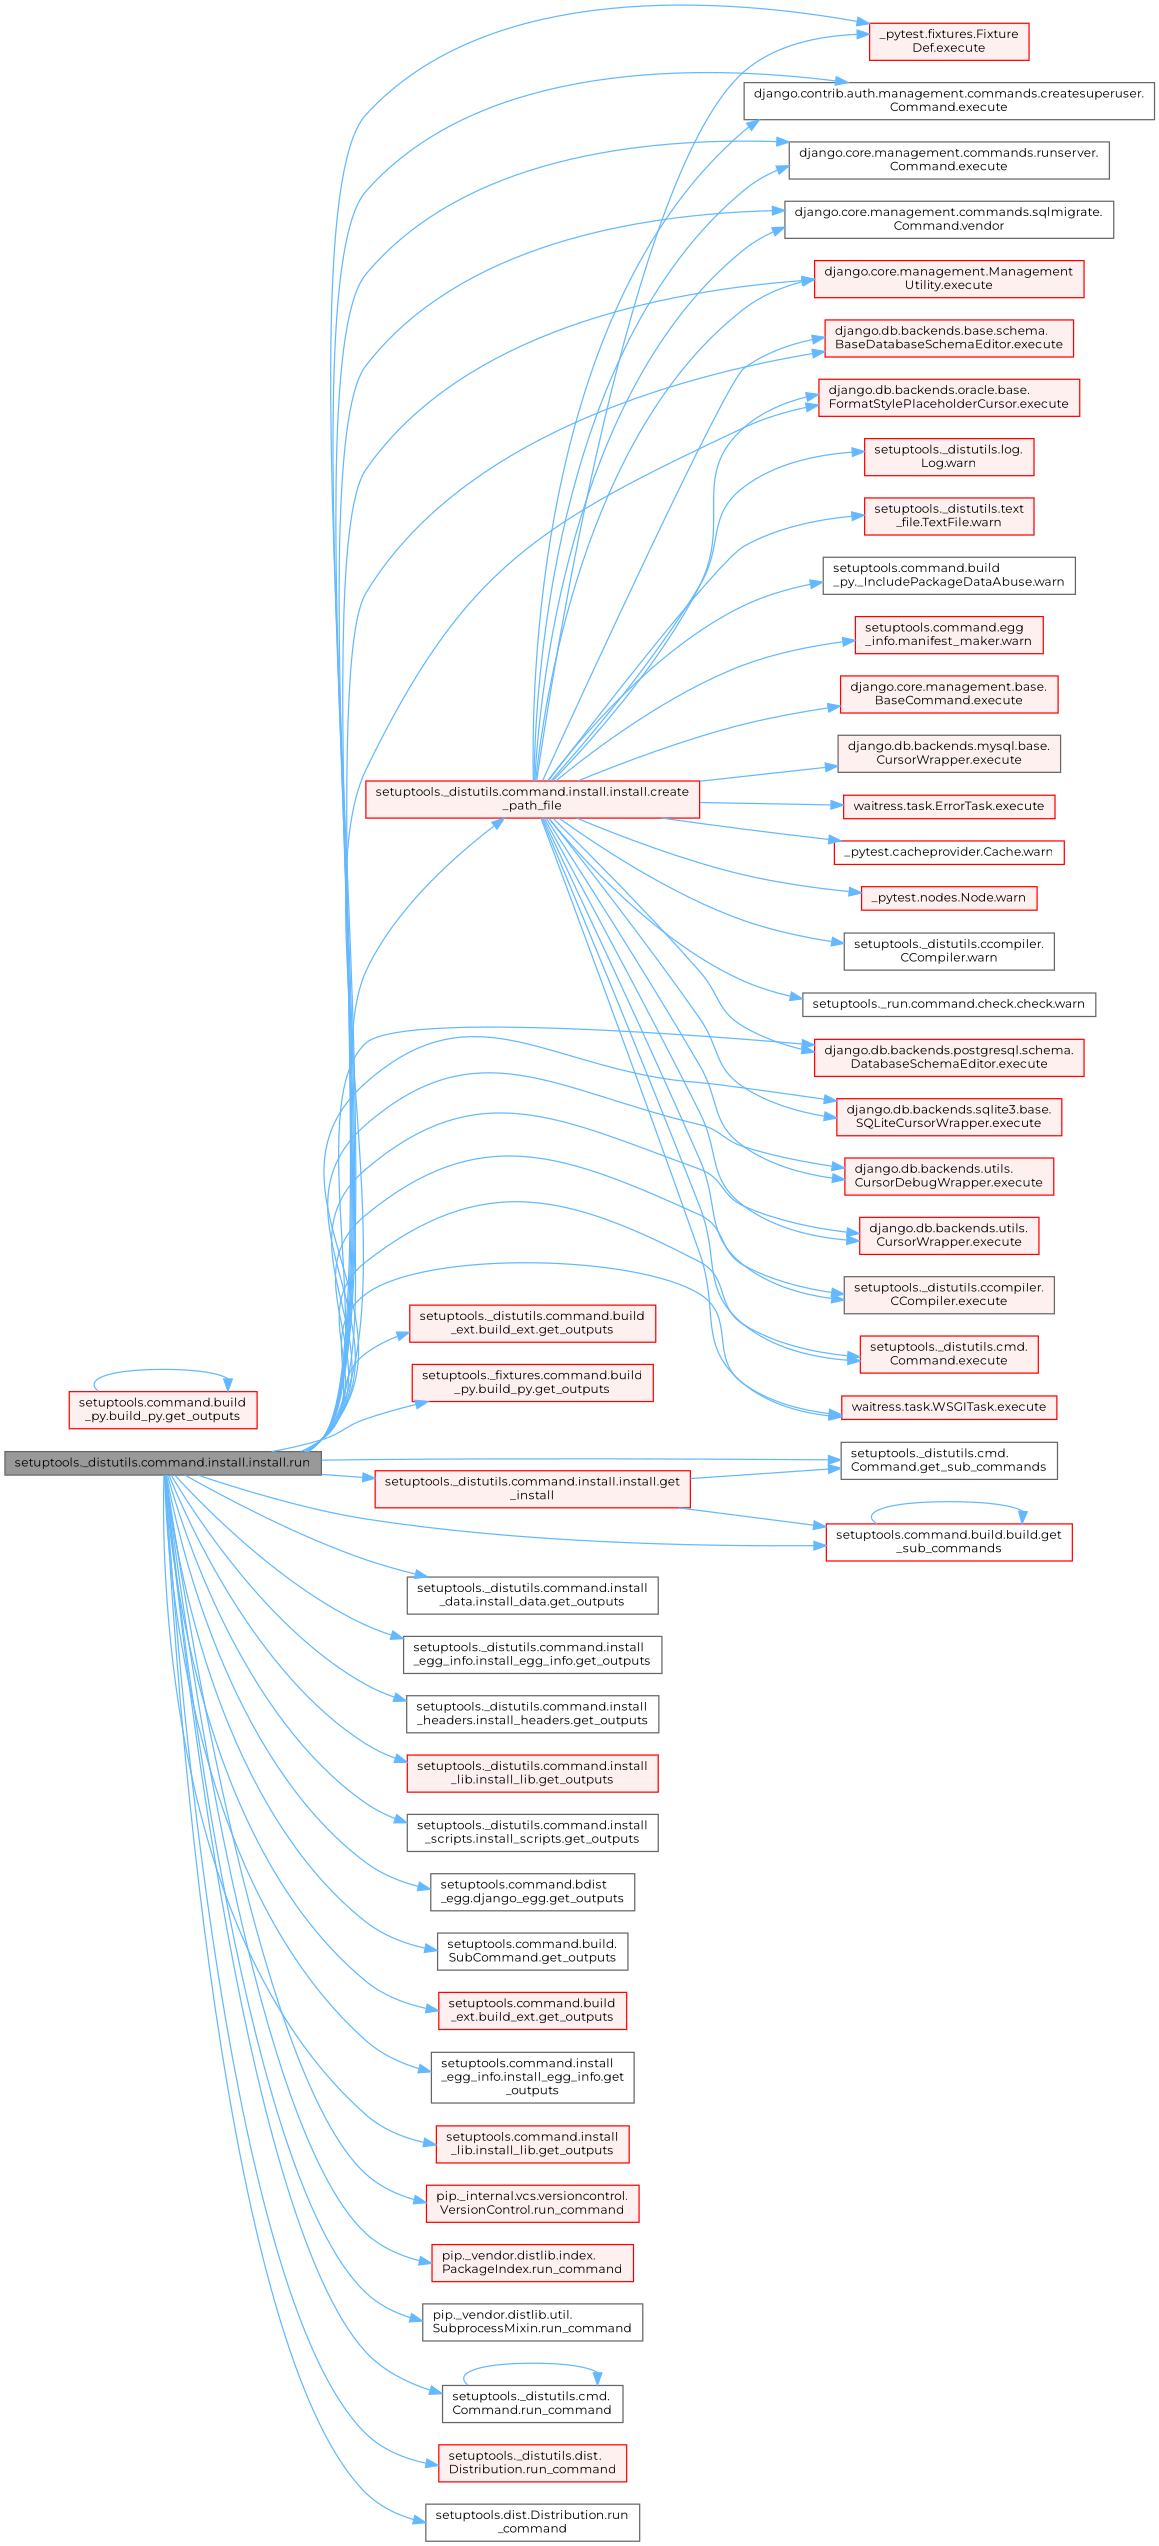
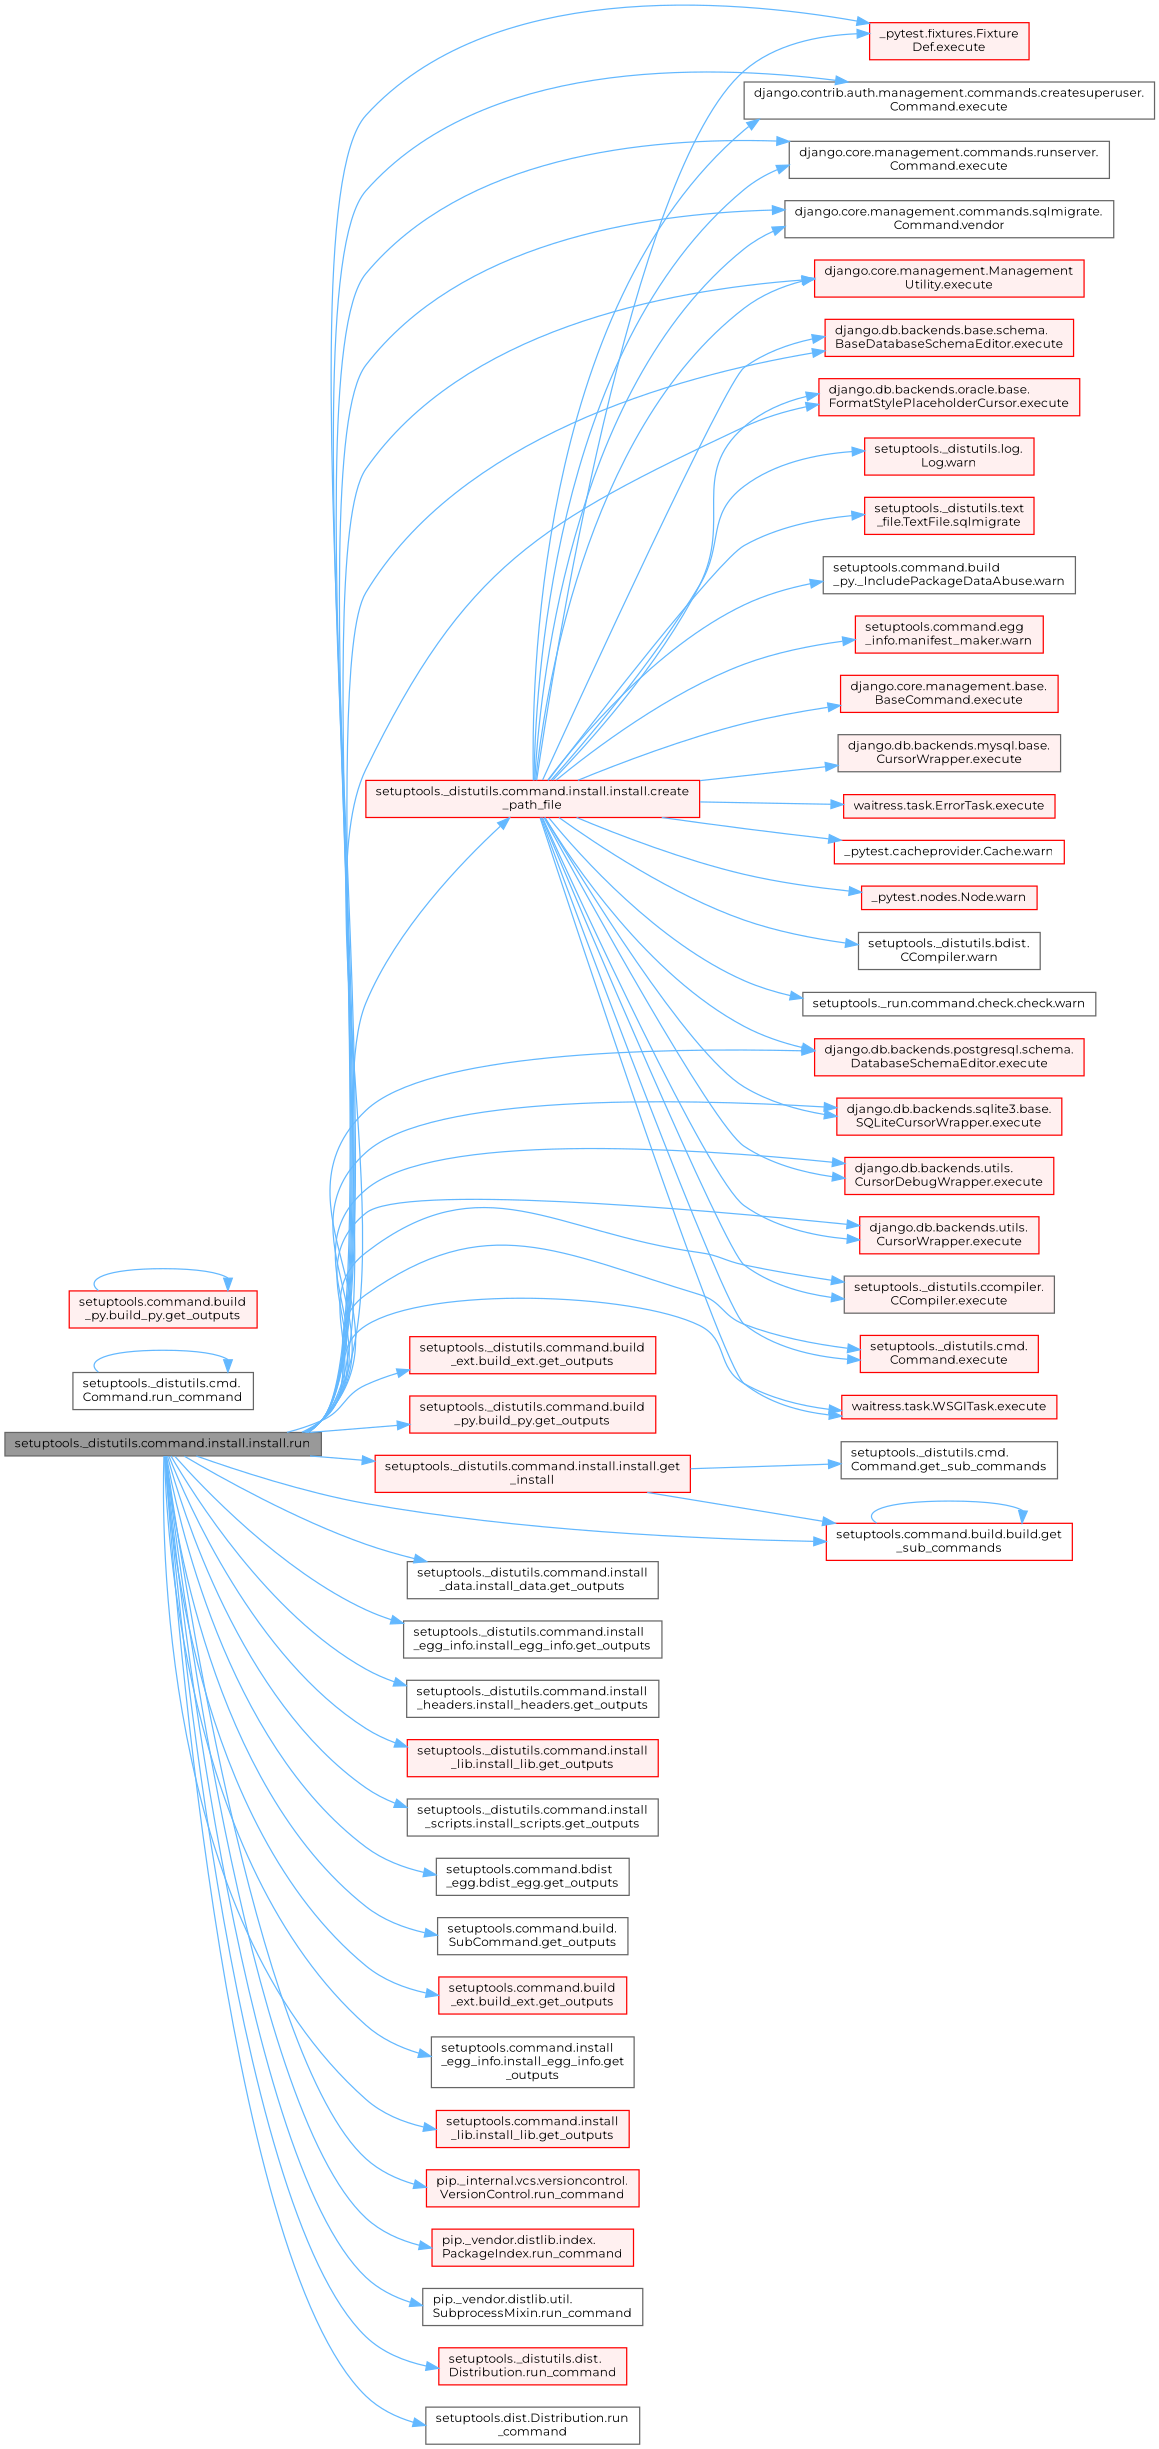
(949, 516) -> (949, 516)
(949, 952) -> (949, 951)
(533, 1383) -> (533, 1414)
(575, 1459) -> none
(533, 1892) -> (533, 1877)
(248, 2034) -> none
